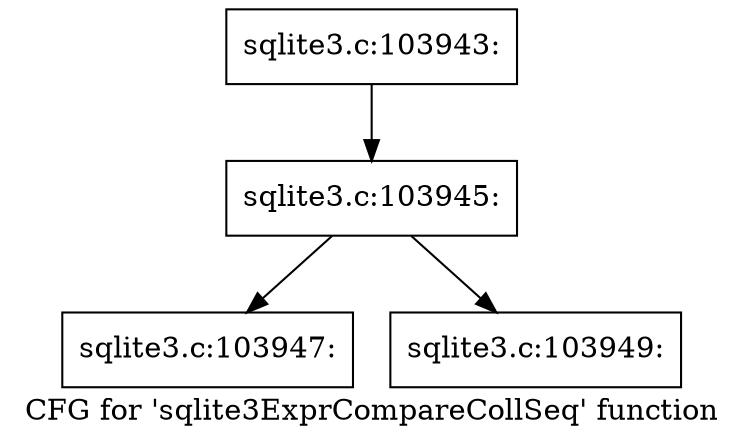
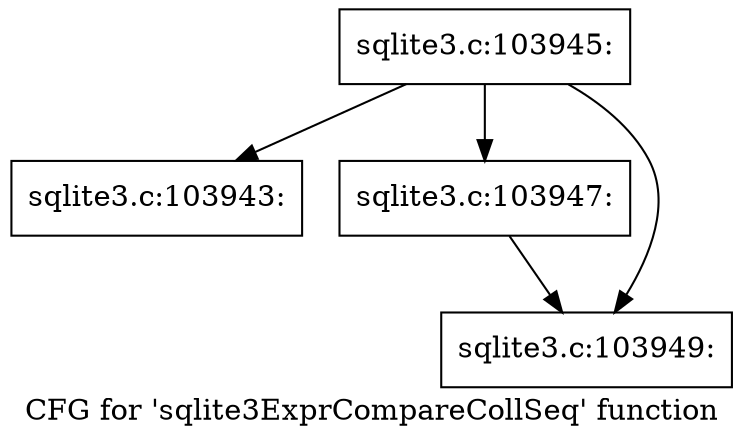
(372, 112) -> (331, 118)
none -> (530, 266)
